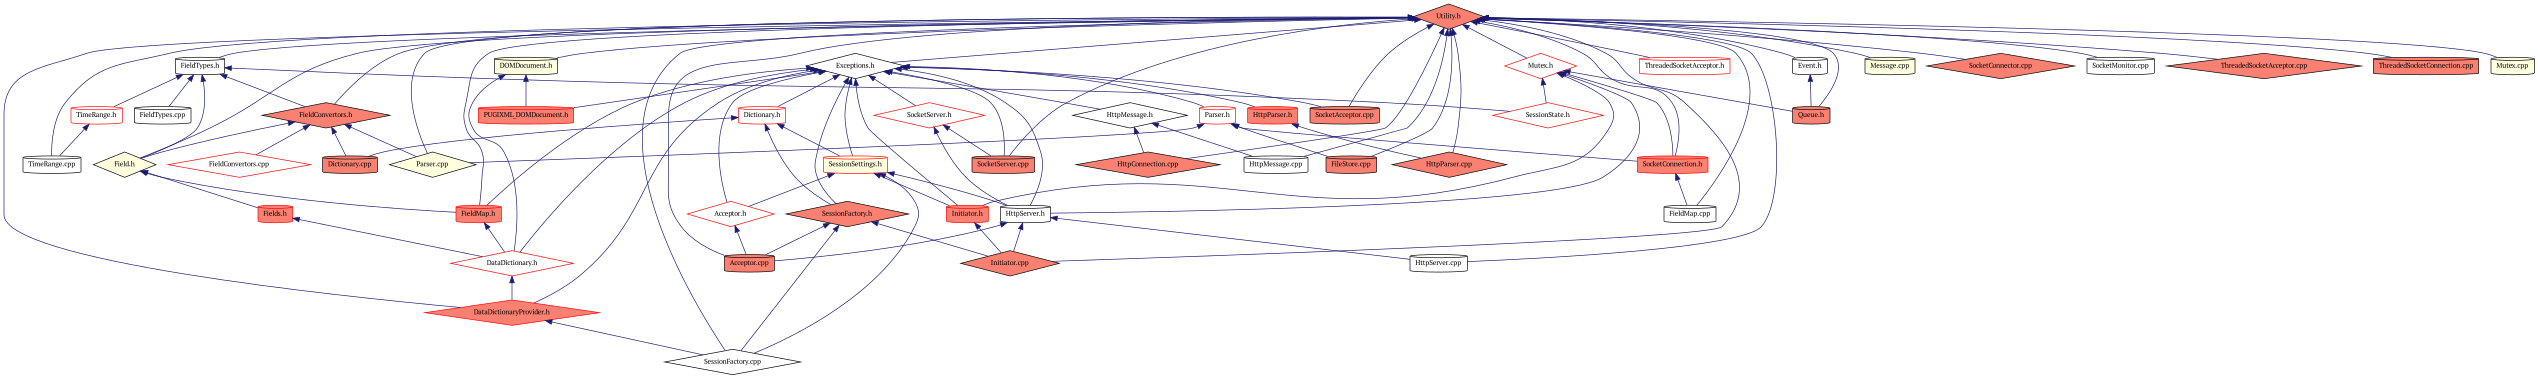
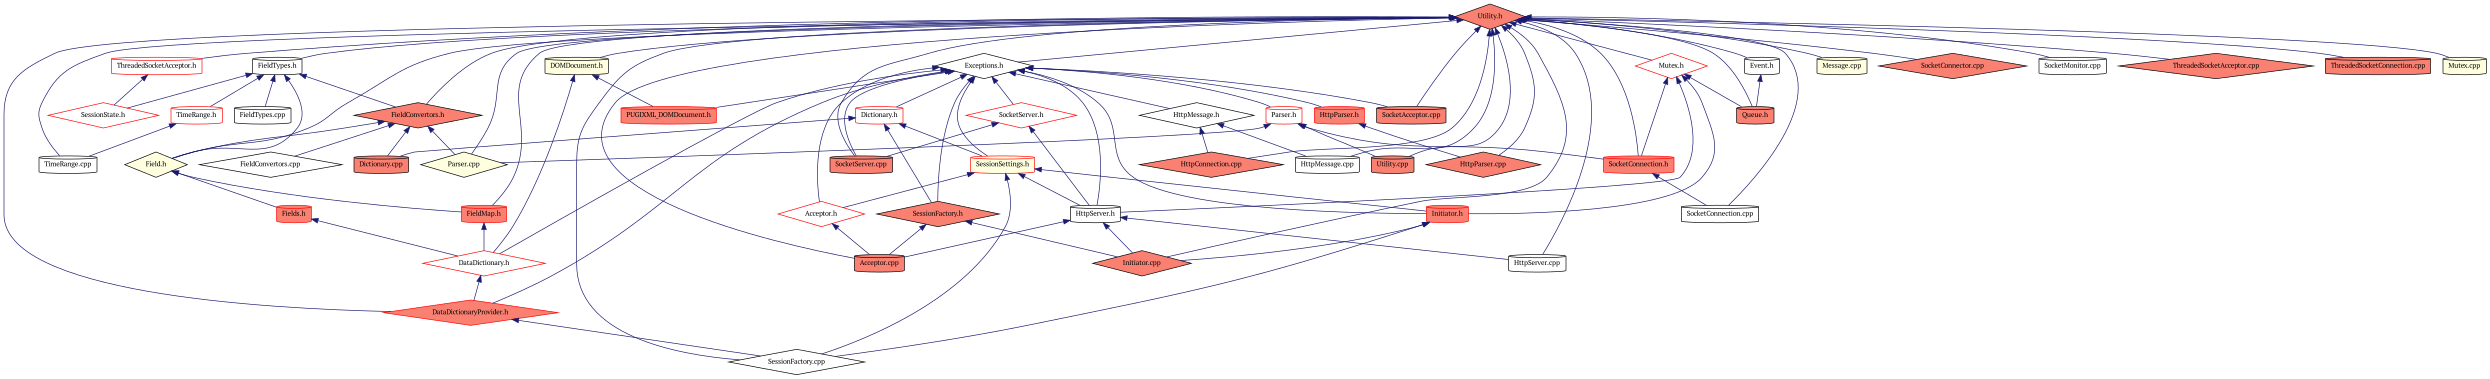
(1545, 94) -> (128, 92)
(632, 103) -> none
(239, 165) -> (271, 165)
(1351, 165) -> (1393, 165)
(1690, 214) -> (1720, 214)
(788, 291) -> (1132, 304)
